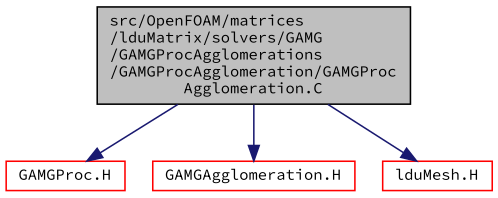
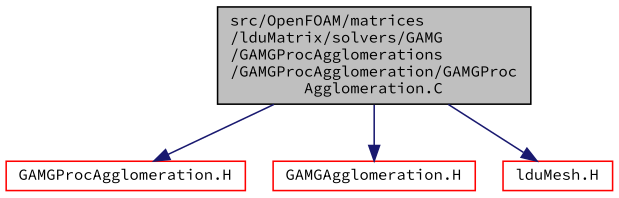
(66, 176) -> (126, 176)
